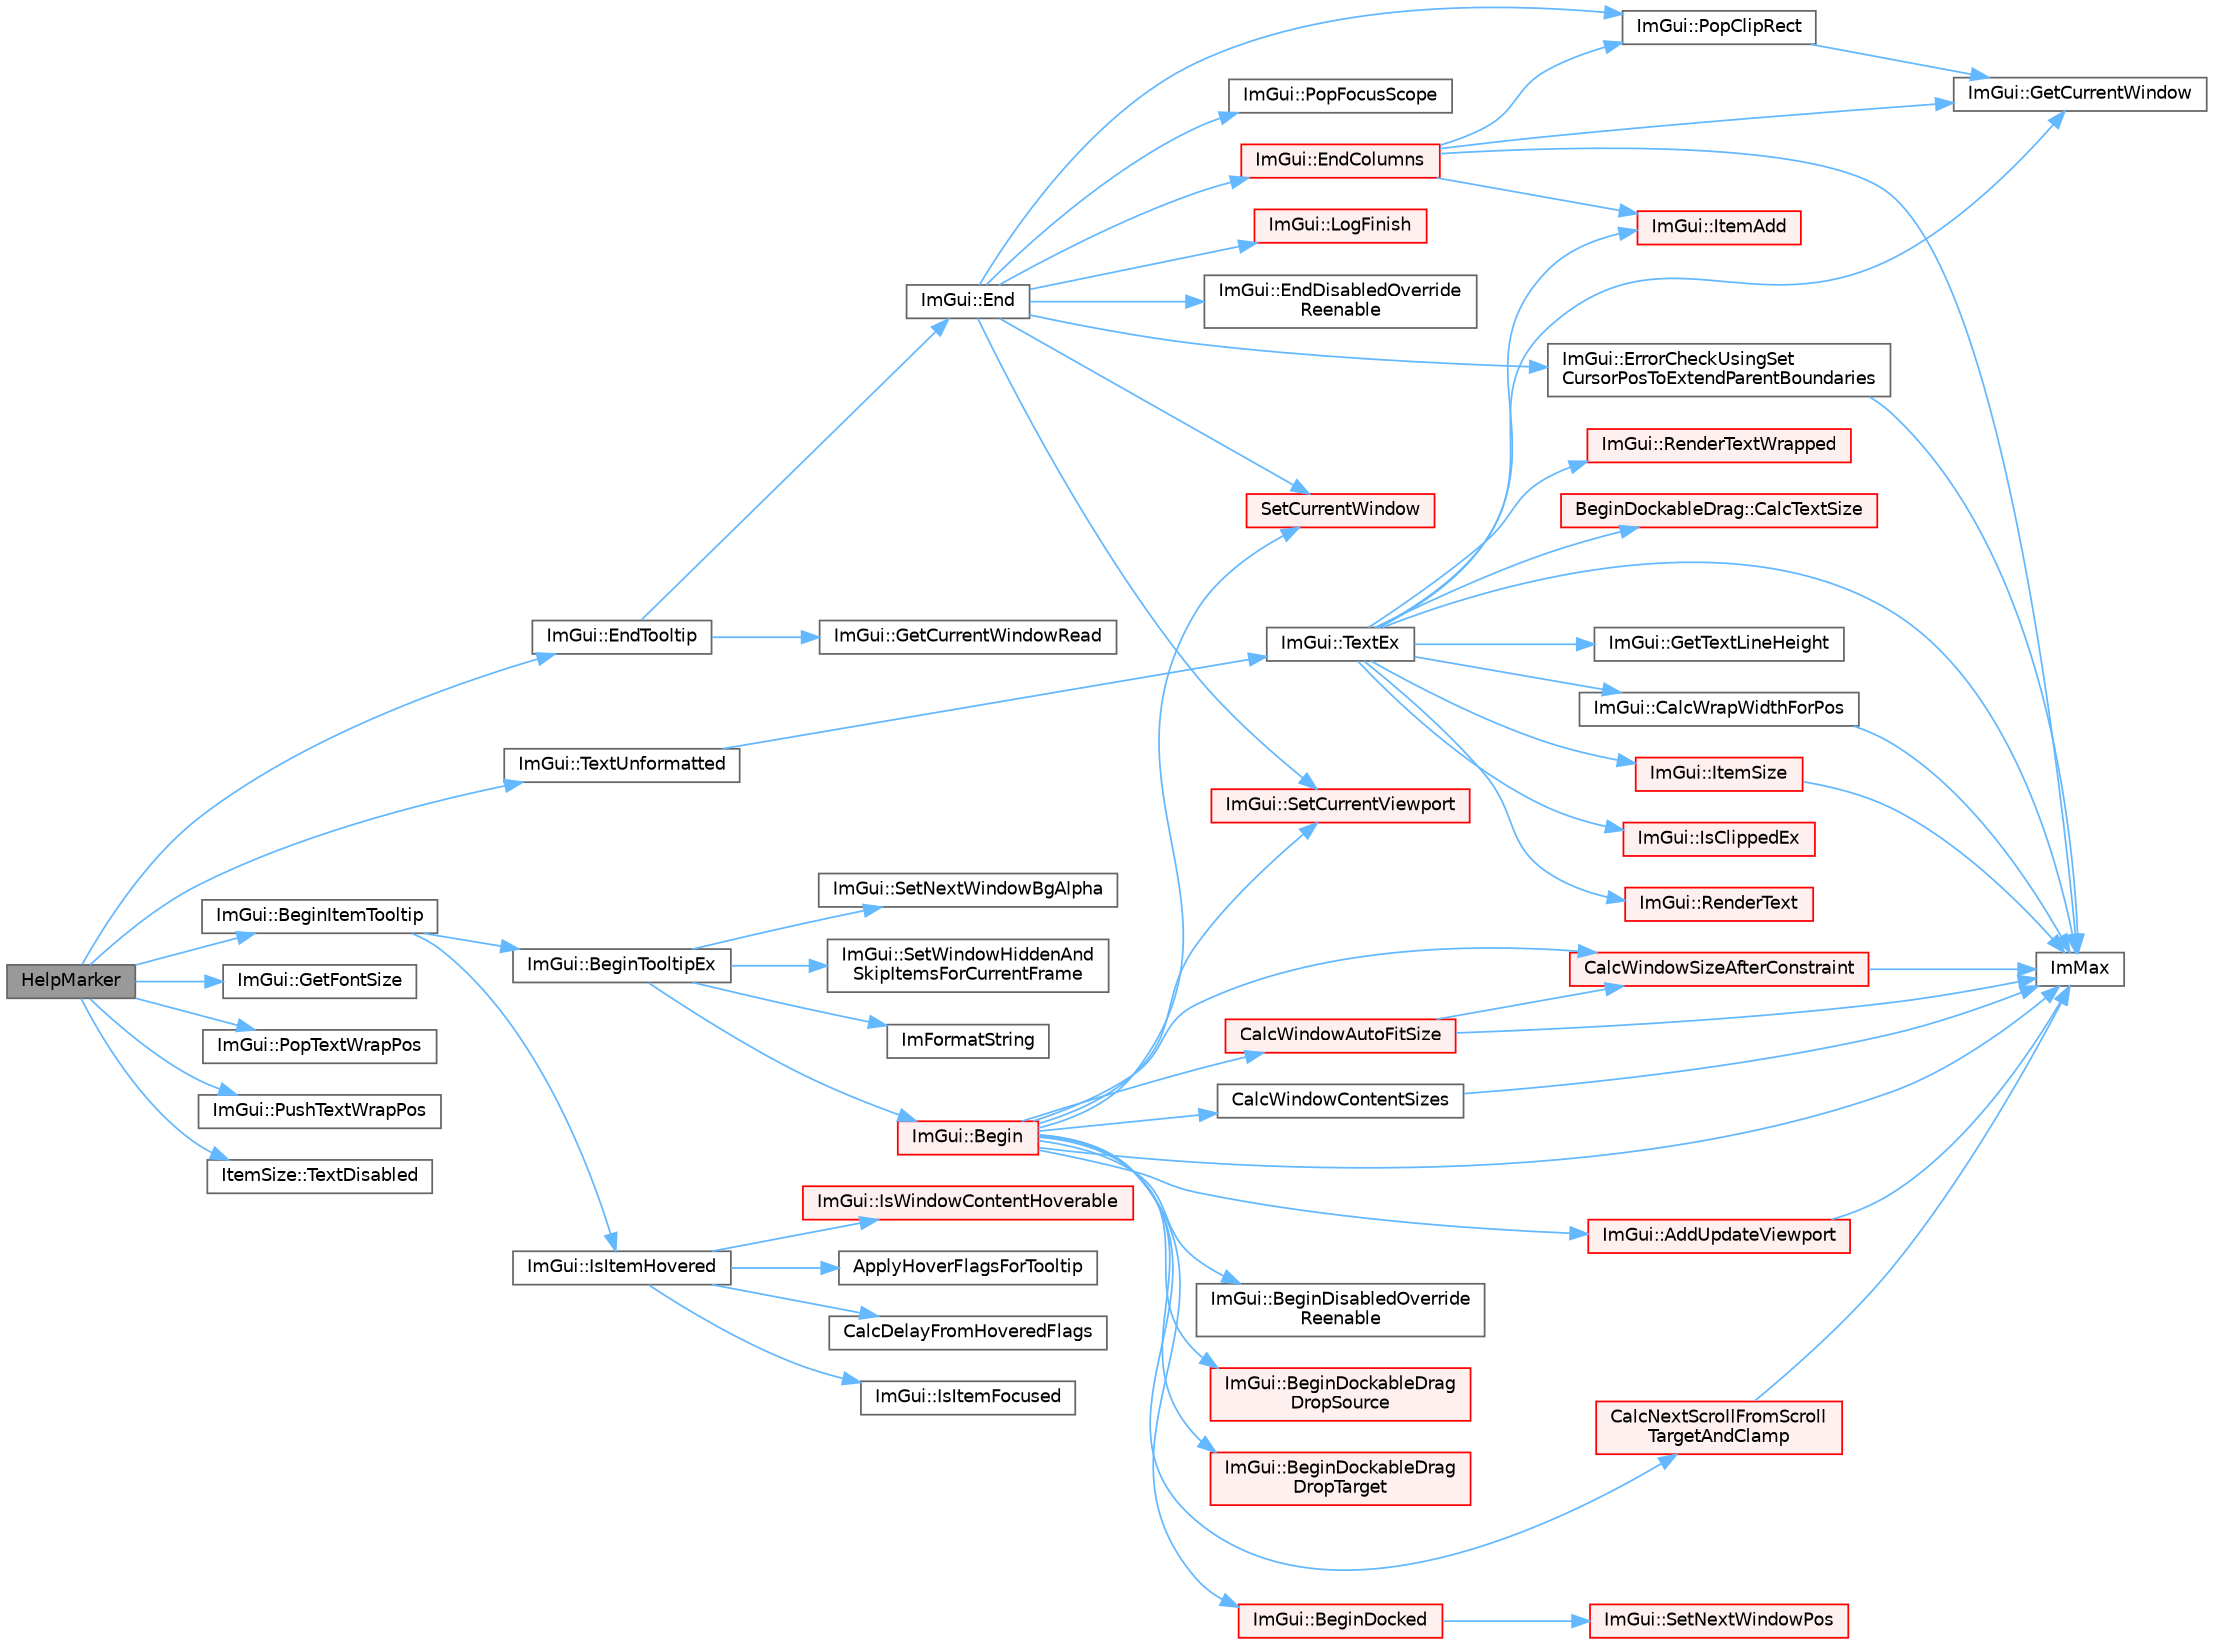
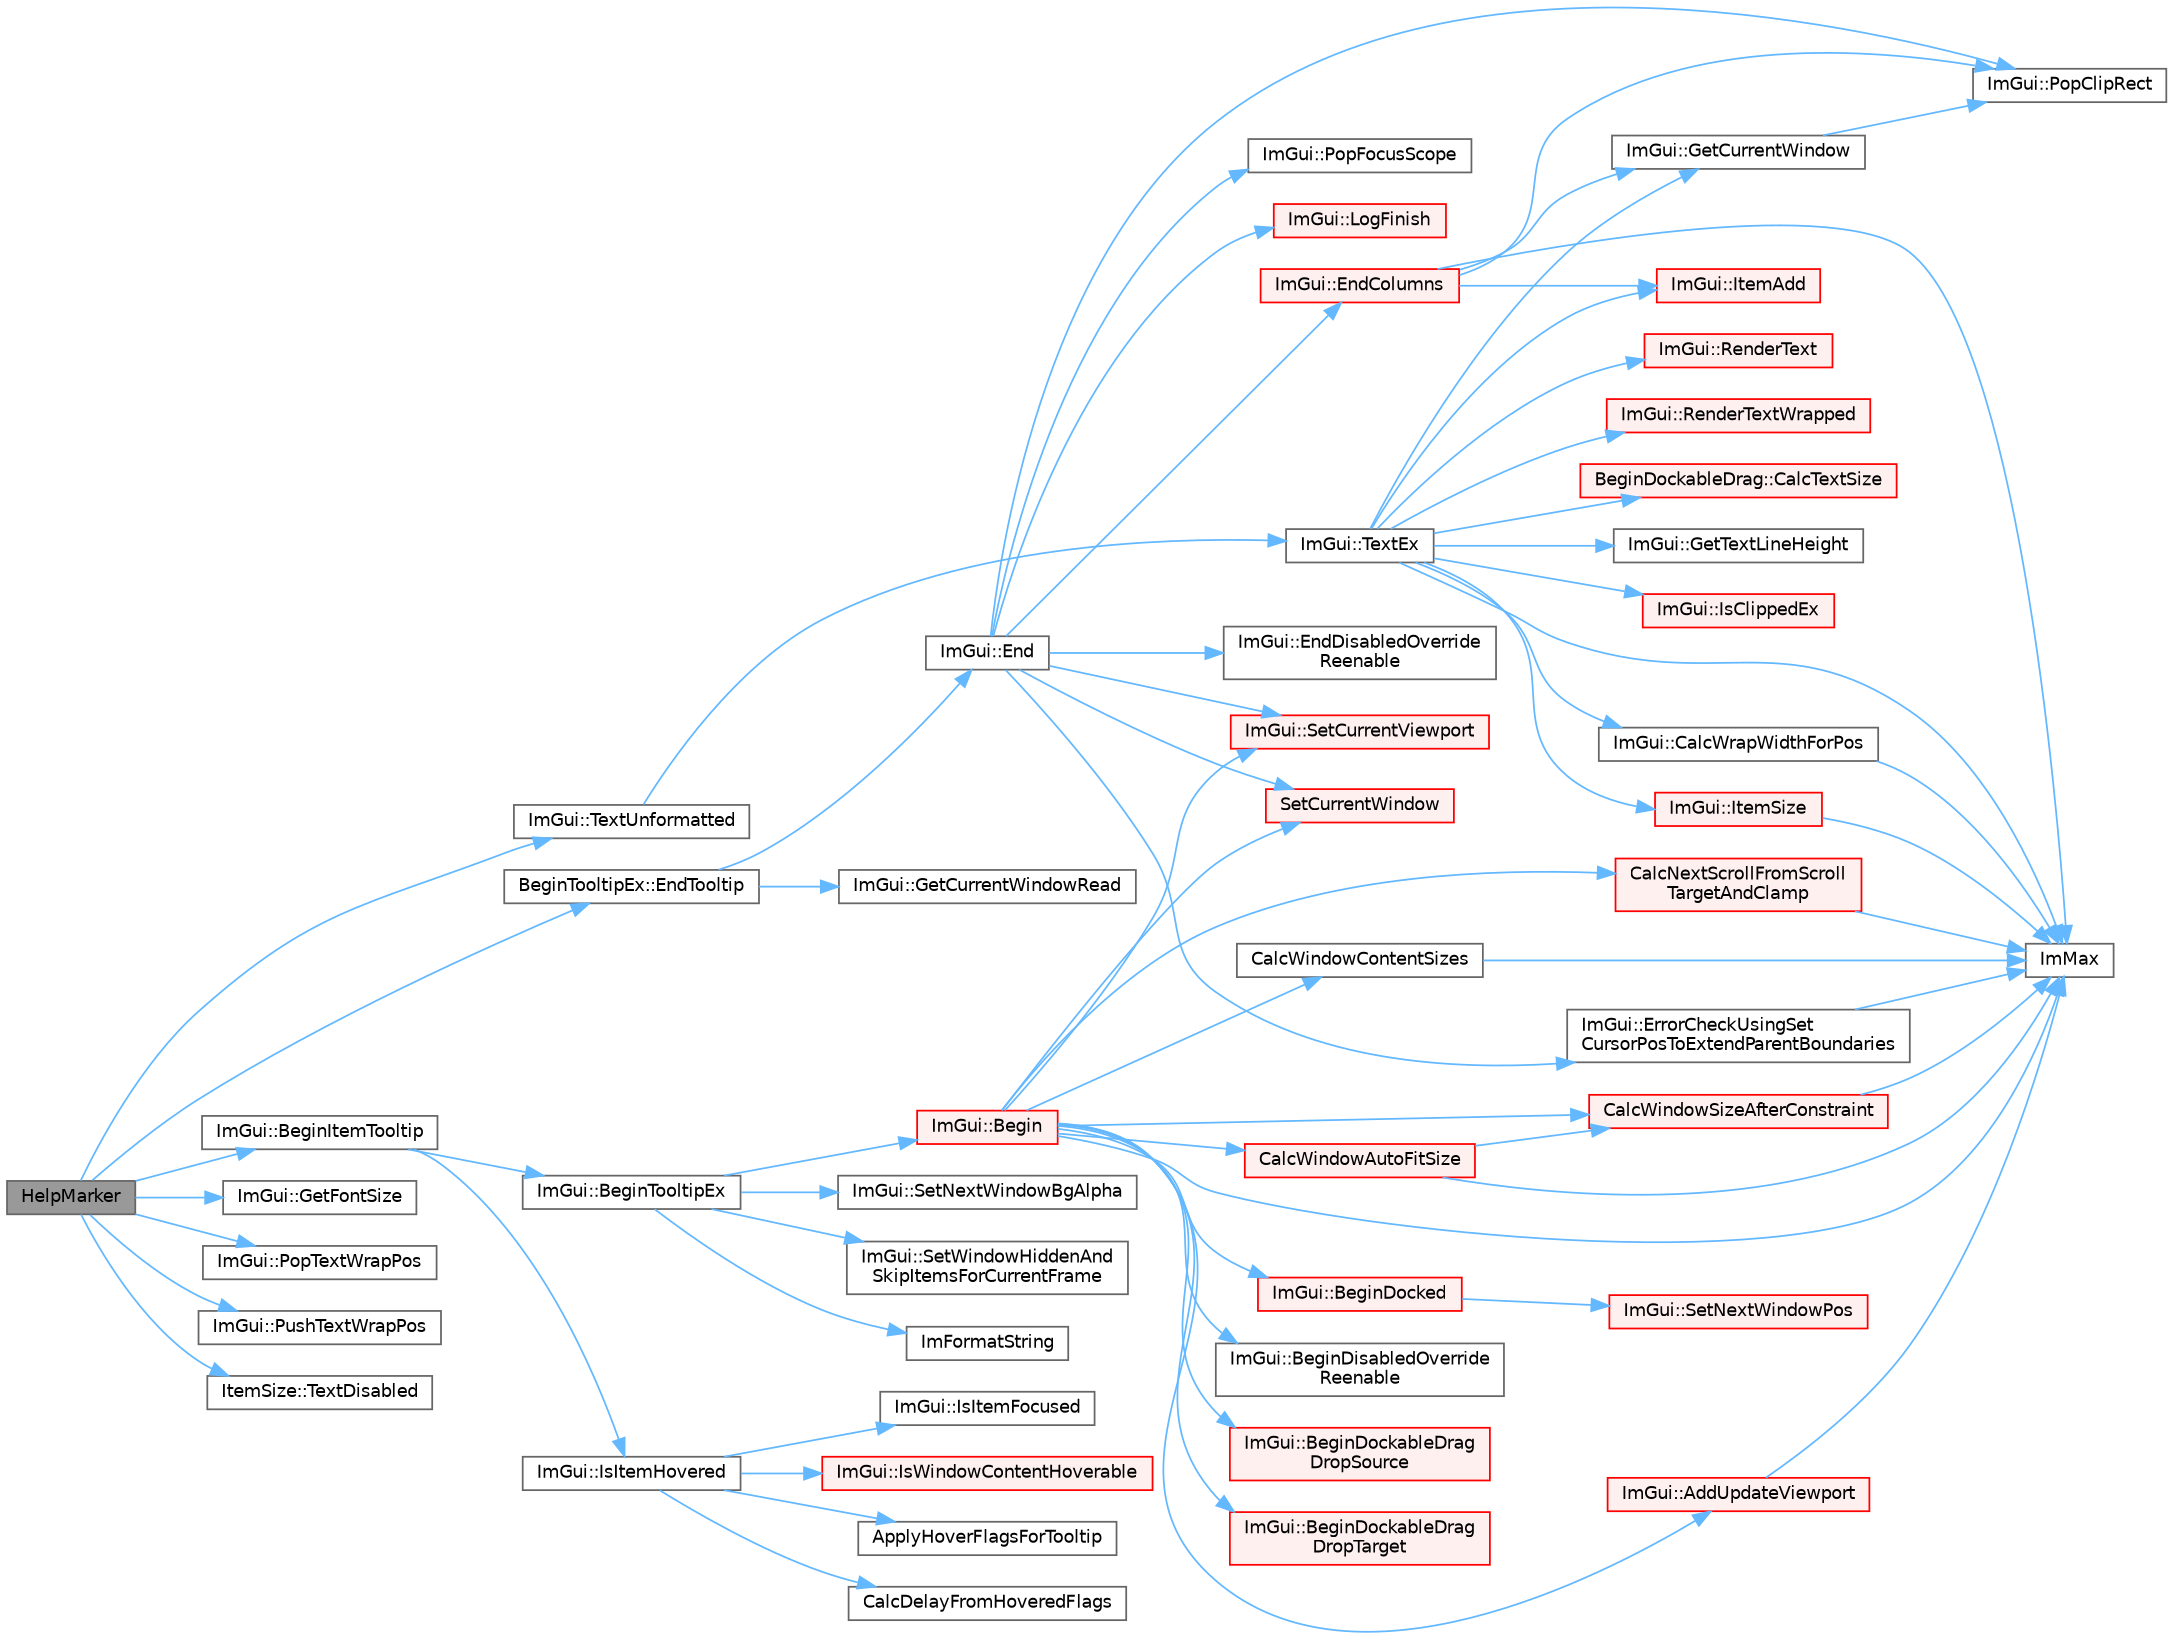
(1891, 59) -> (1896, 121)
(622, 637) -> (632, 887)
